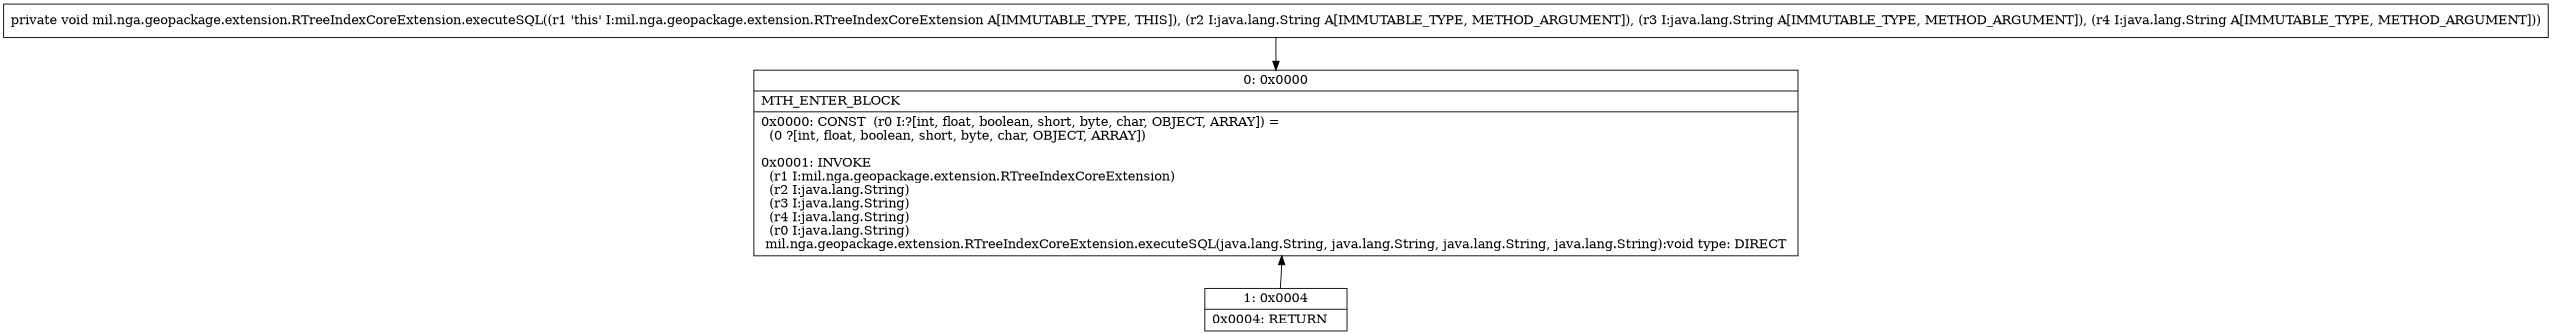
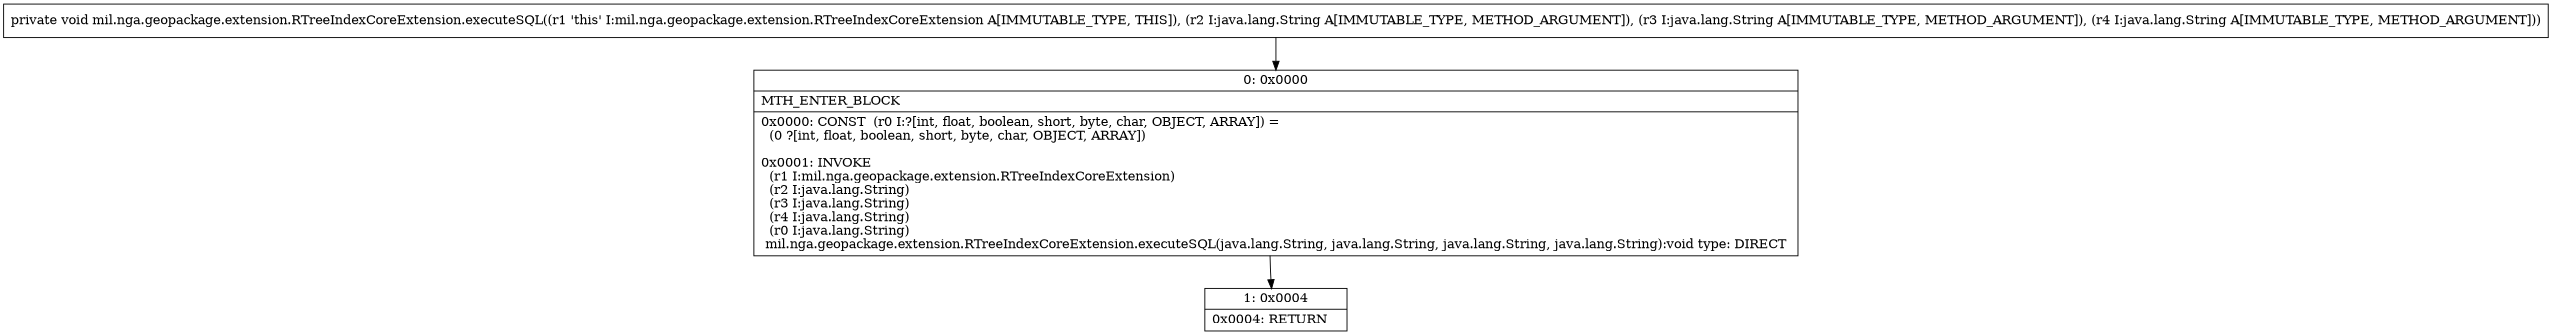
(1281, 277) -> (1270, 268)
